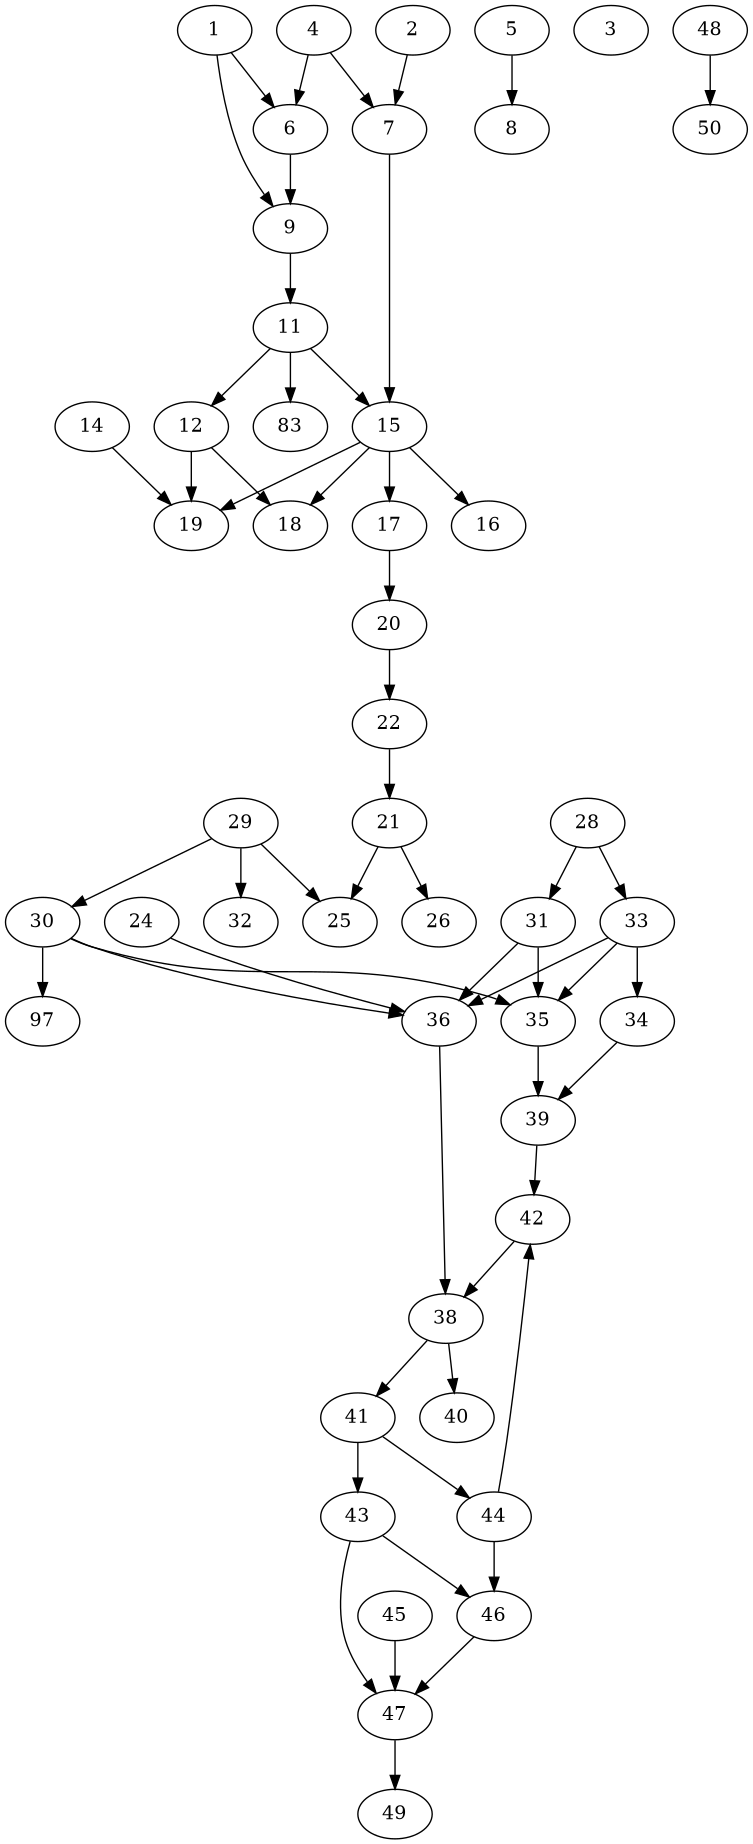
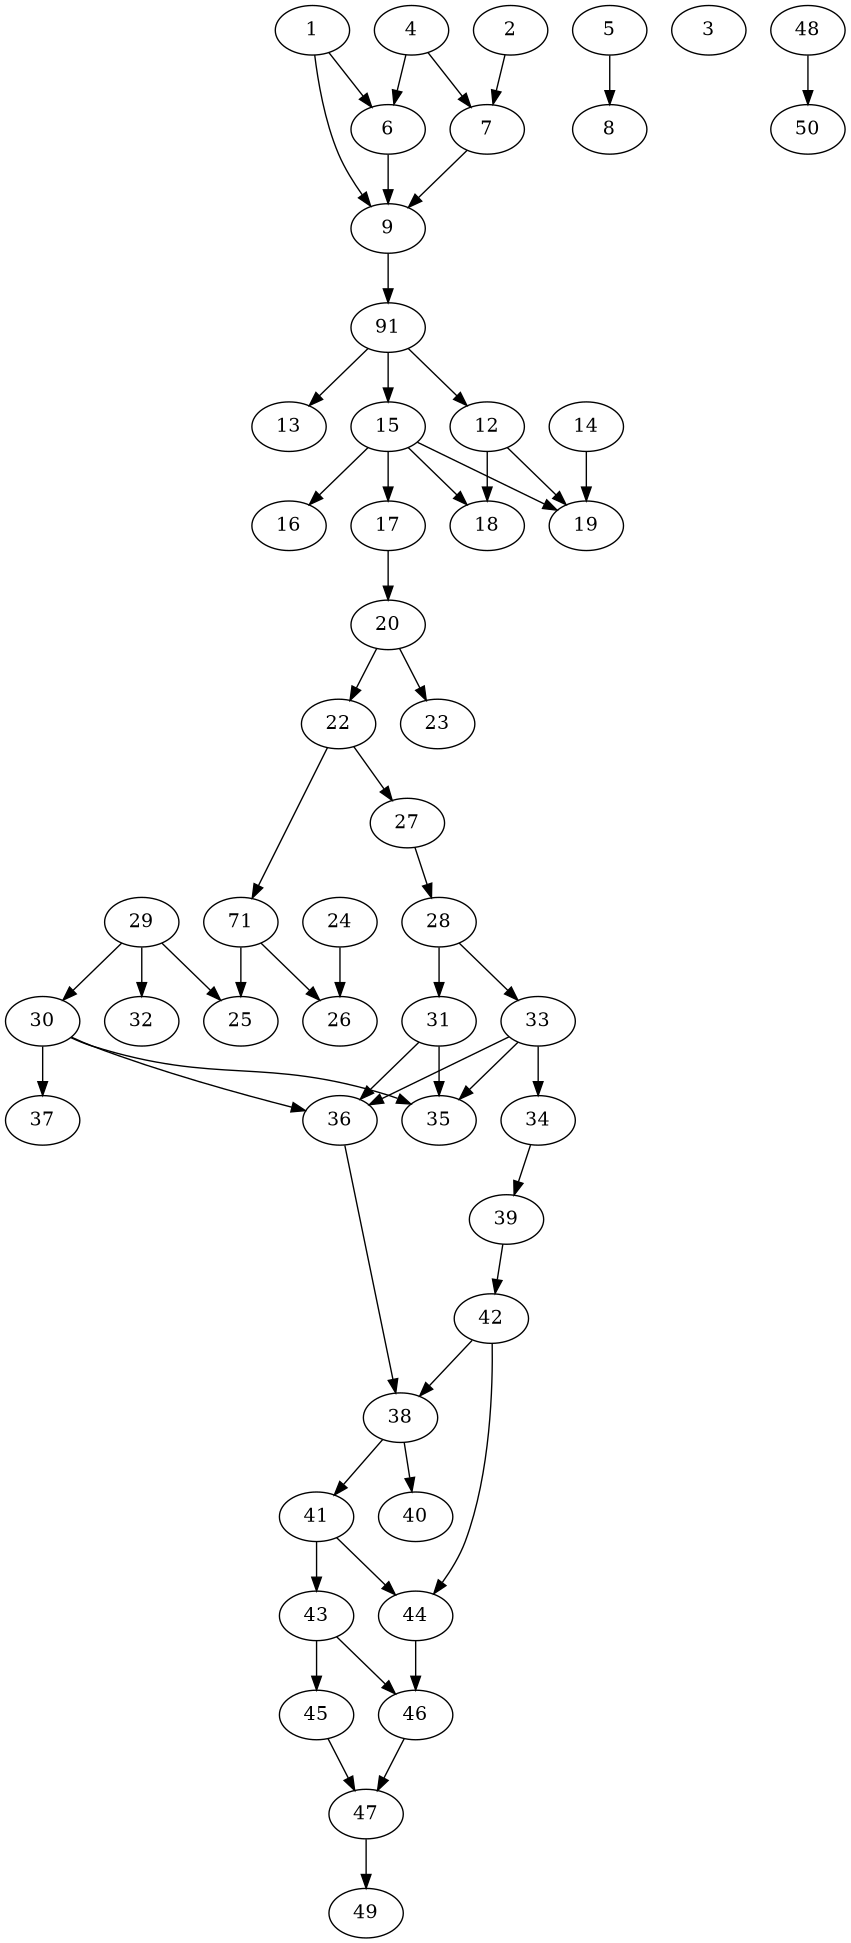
(390, 271) -> (443, 174)
(290, 328) -> (388, 328)
(290, 427) -> (289, 427)
none -> (438, 724)
(390, 823) -> (241, 922)
none -> (407, 823)
(291, 980) -> (340, 965)
(43, 1021) -> (43, 1120)
(538, 1064) -> none
(515, 1375) -> (484, 1467)
(341, 1614) -> (317, 1659)
